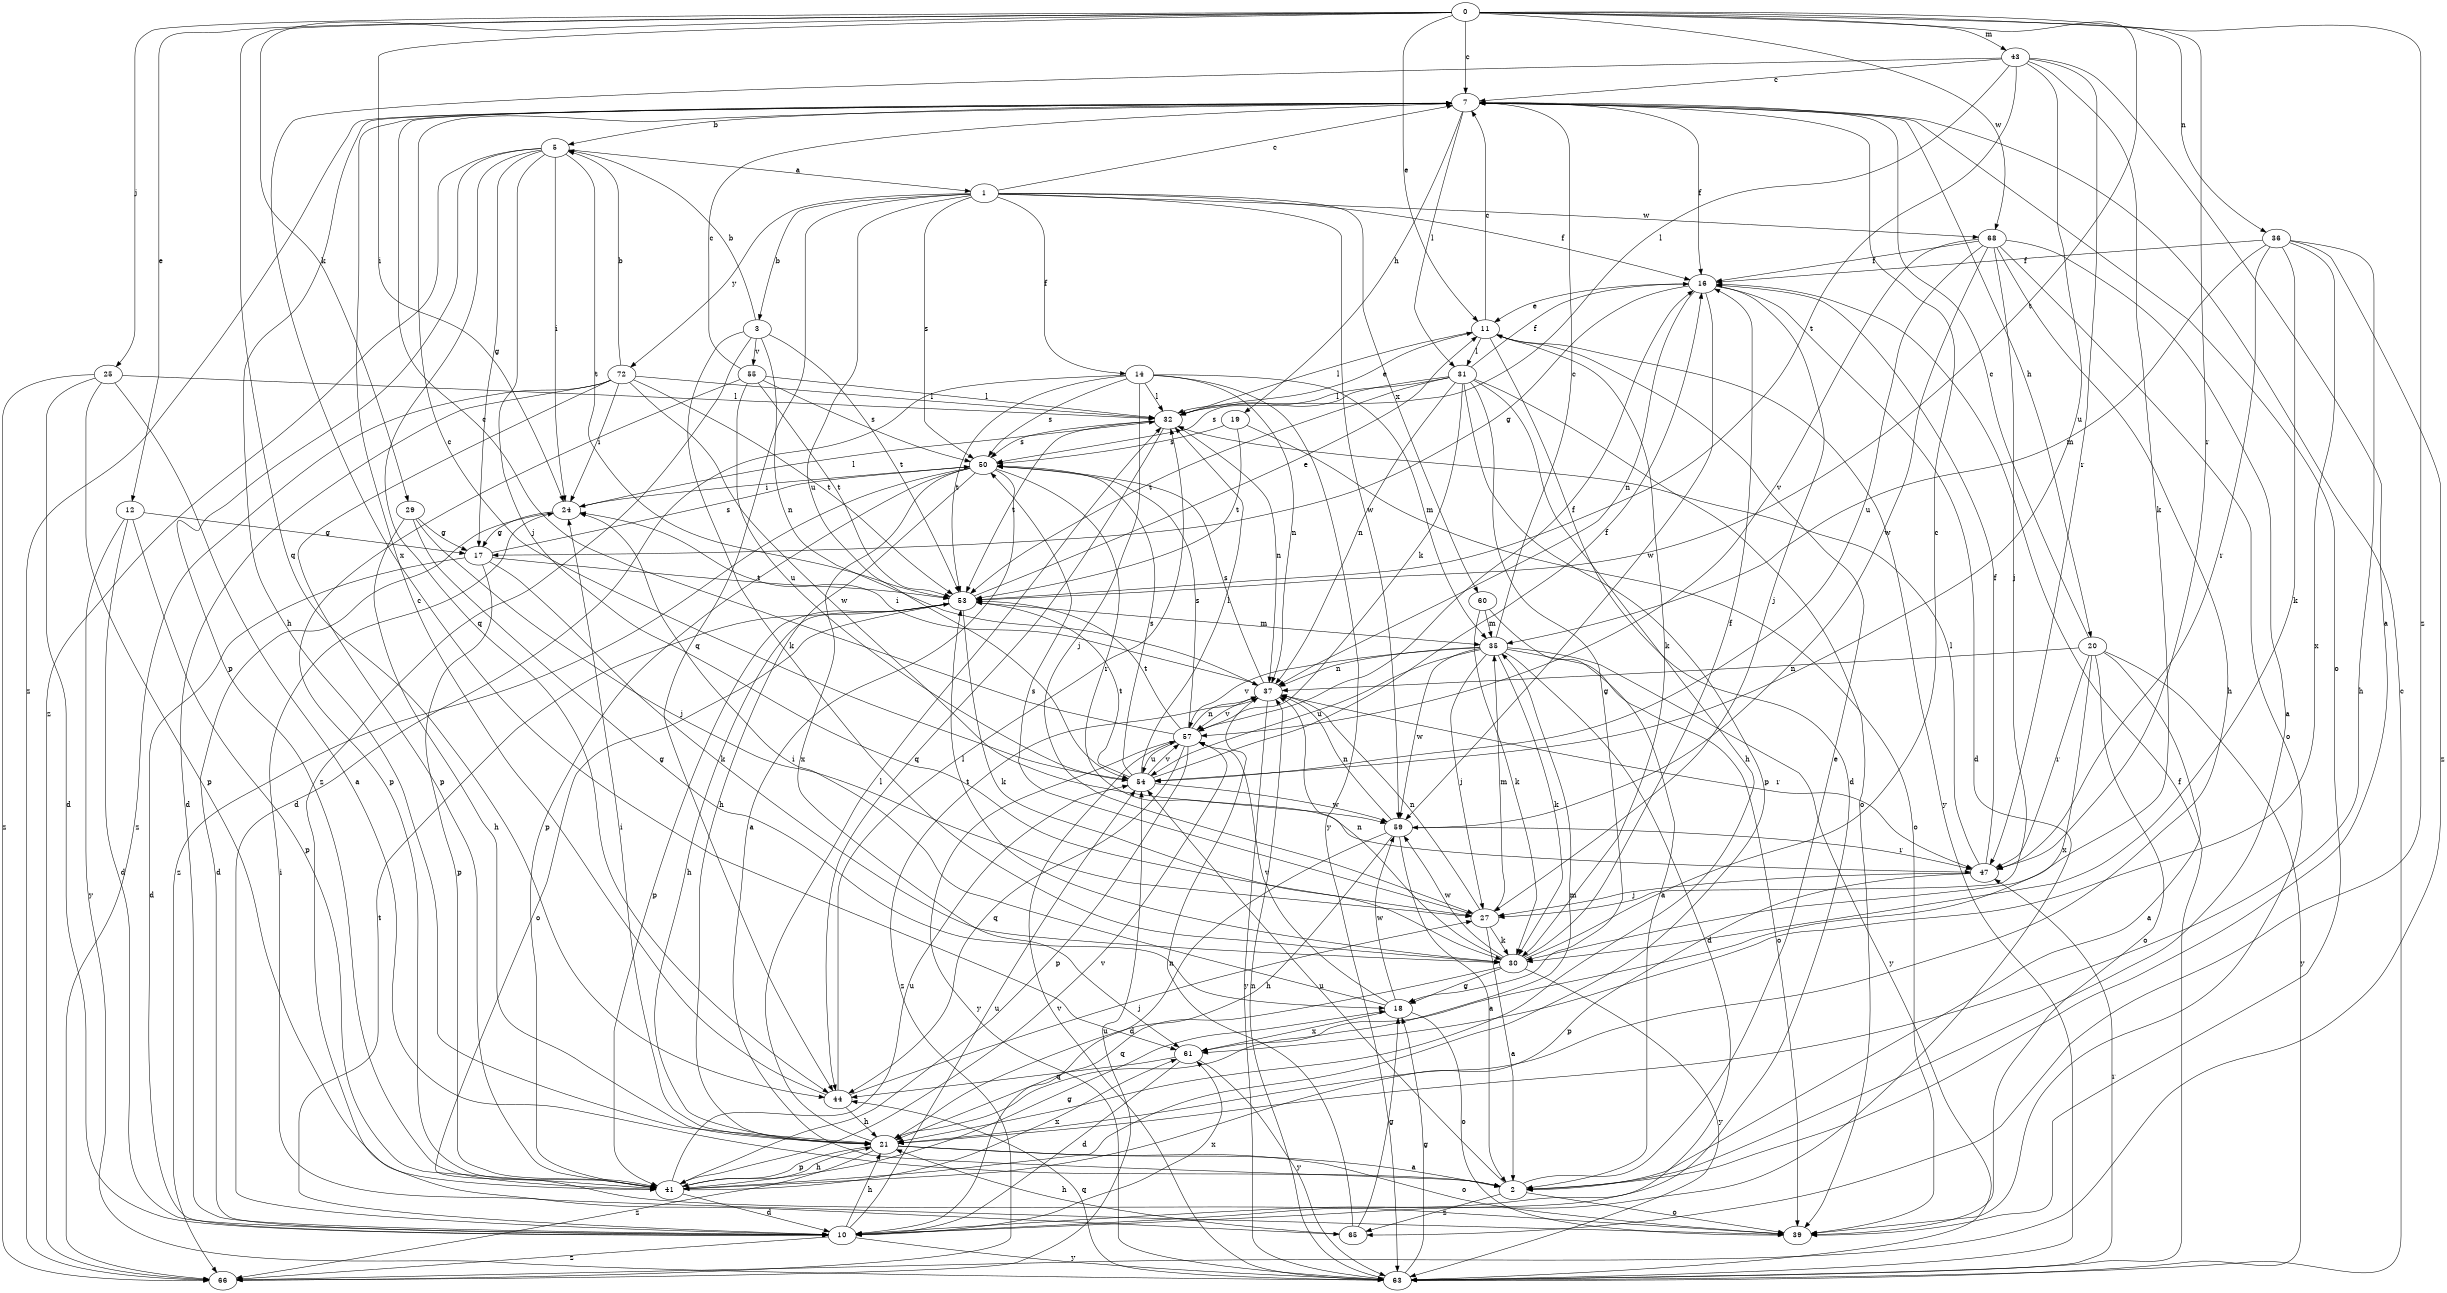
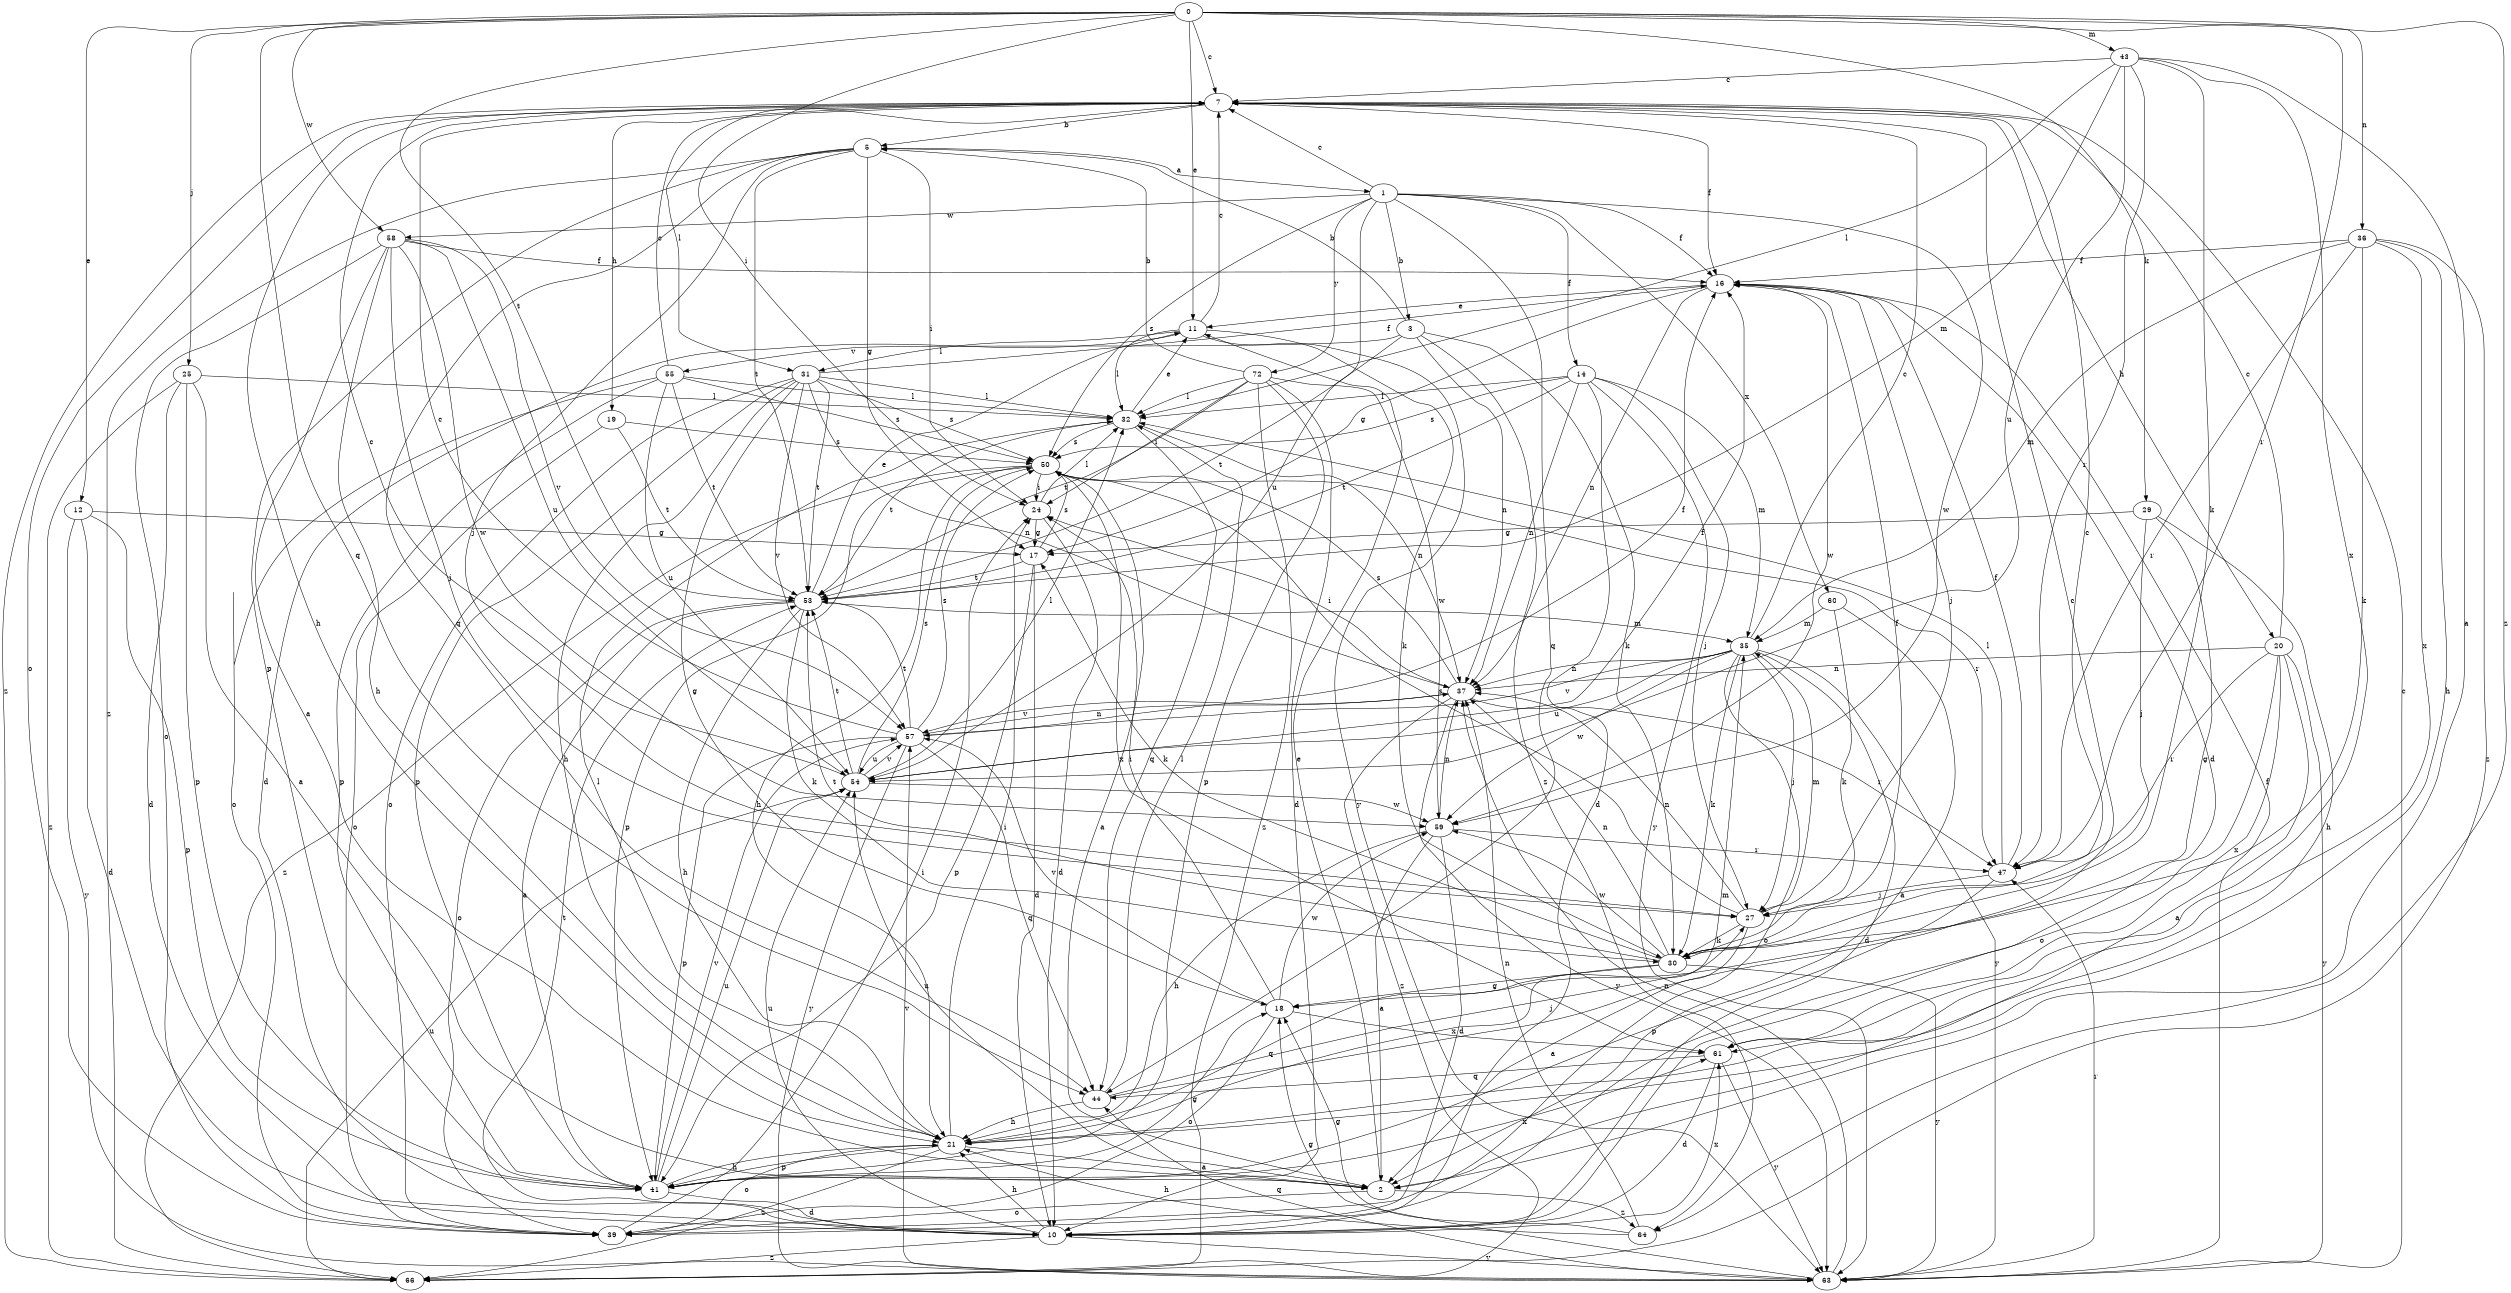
(1992, 239) -> (391, 239)
(1812, 329) -> (1944, 329)
(1421, 556) -> (778, 556)
none -> (235, 747)
(909, 895) -> (1317, 839)
(655, 896) -> (525, 896)
(1353, 1235) -> (1642, 1235)
